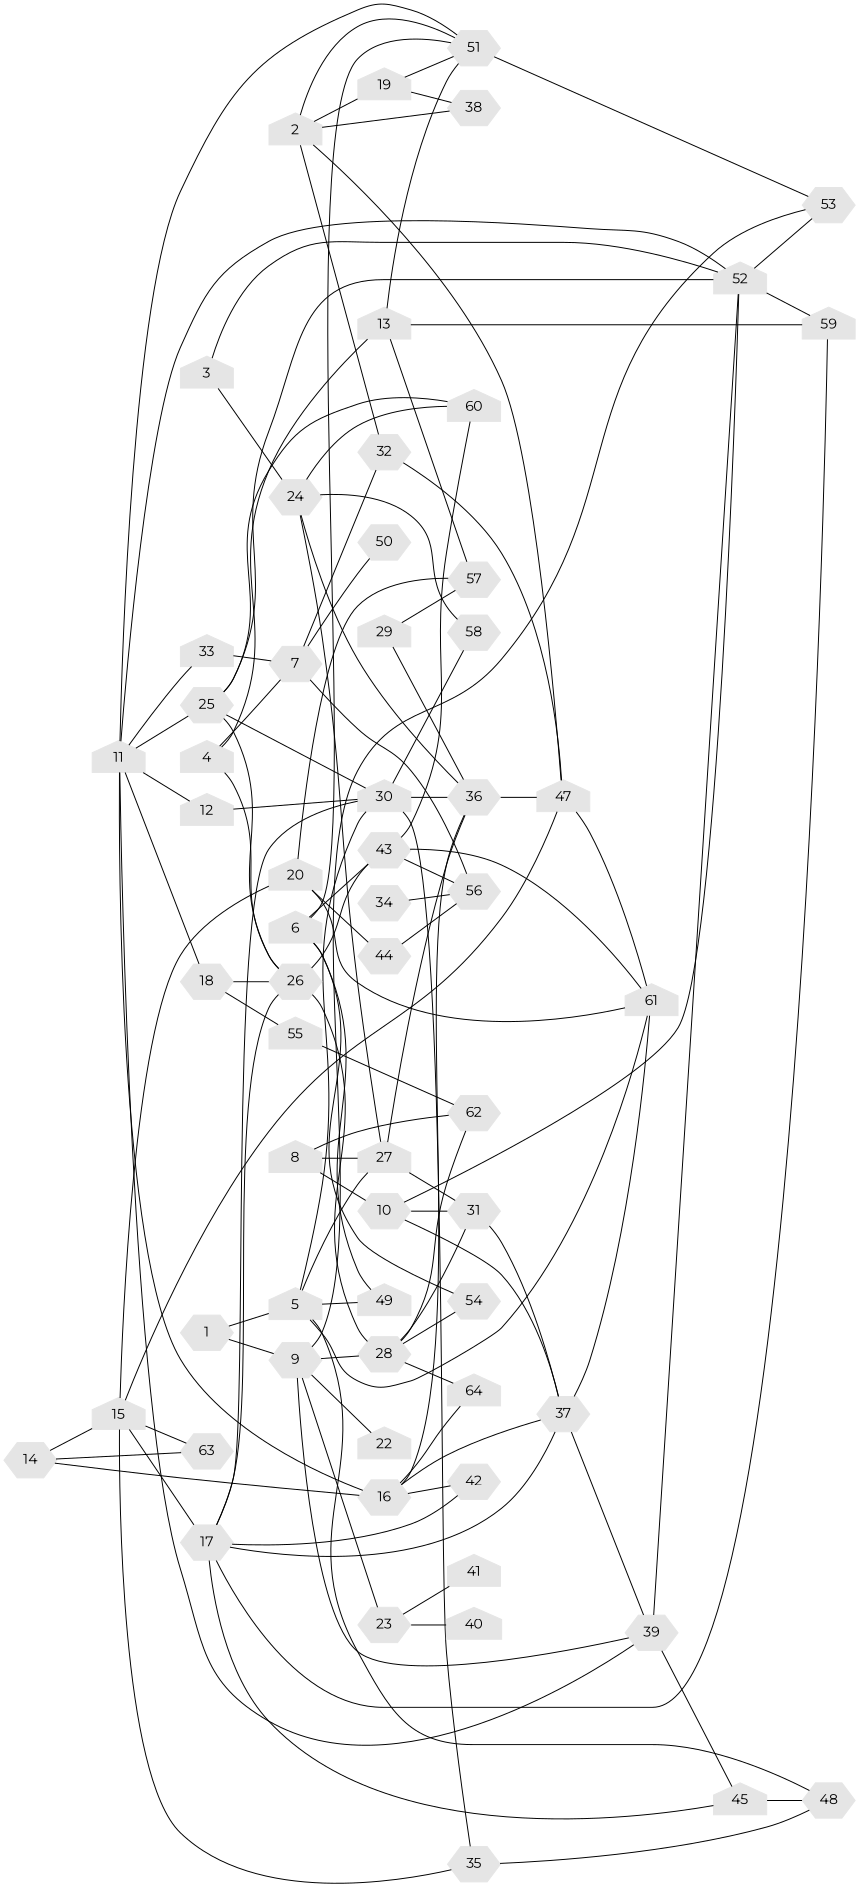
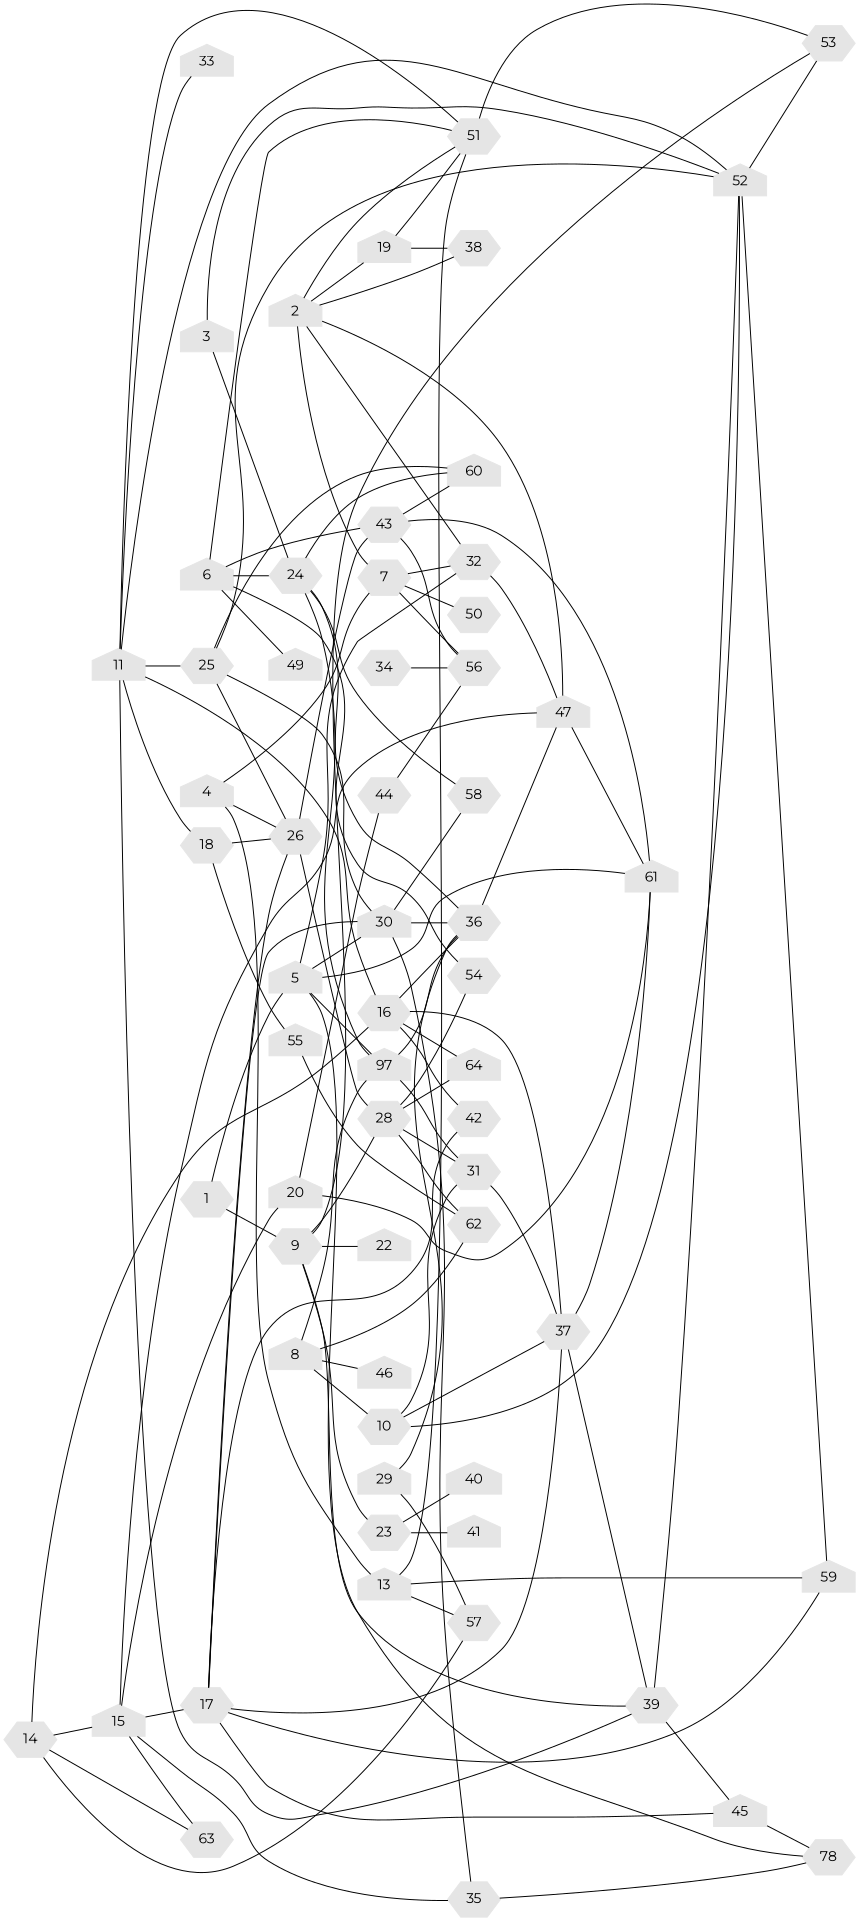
none -> (258, 576)
(261, 659) -> (319, 450)
(320, 708) -> (274, 1845)
(207, 811) -> none
(384, 1158) -> (384, 1066)
(340, 1303) -> (328, 730)
none -> (384, 1374)
(829, 1801) -> (829, 1857)
